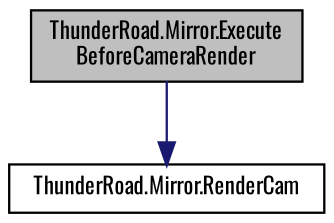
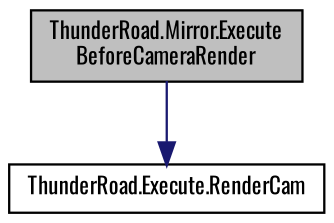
(167, 189) -> (167, 189)
